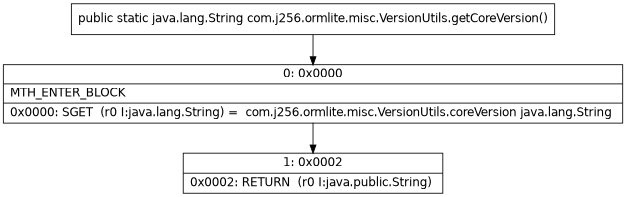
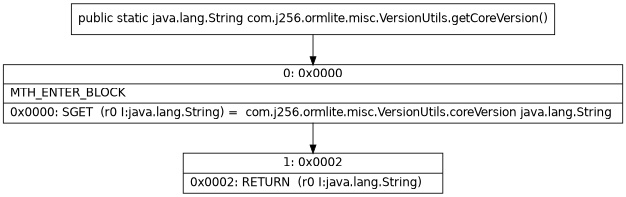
(313, 183) -> (308, 183)
